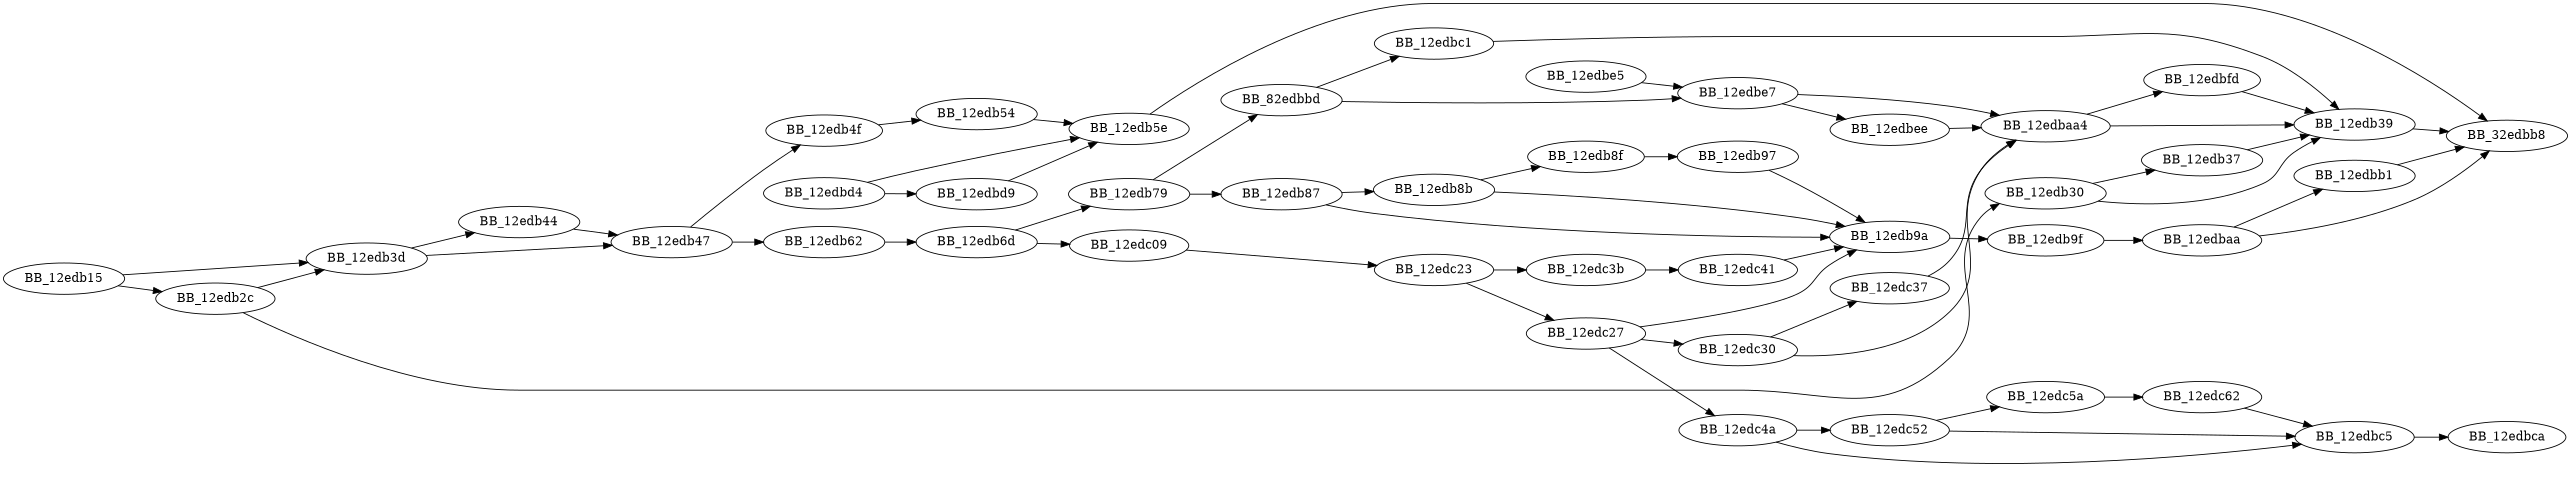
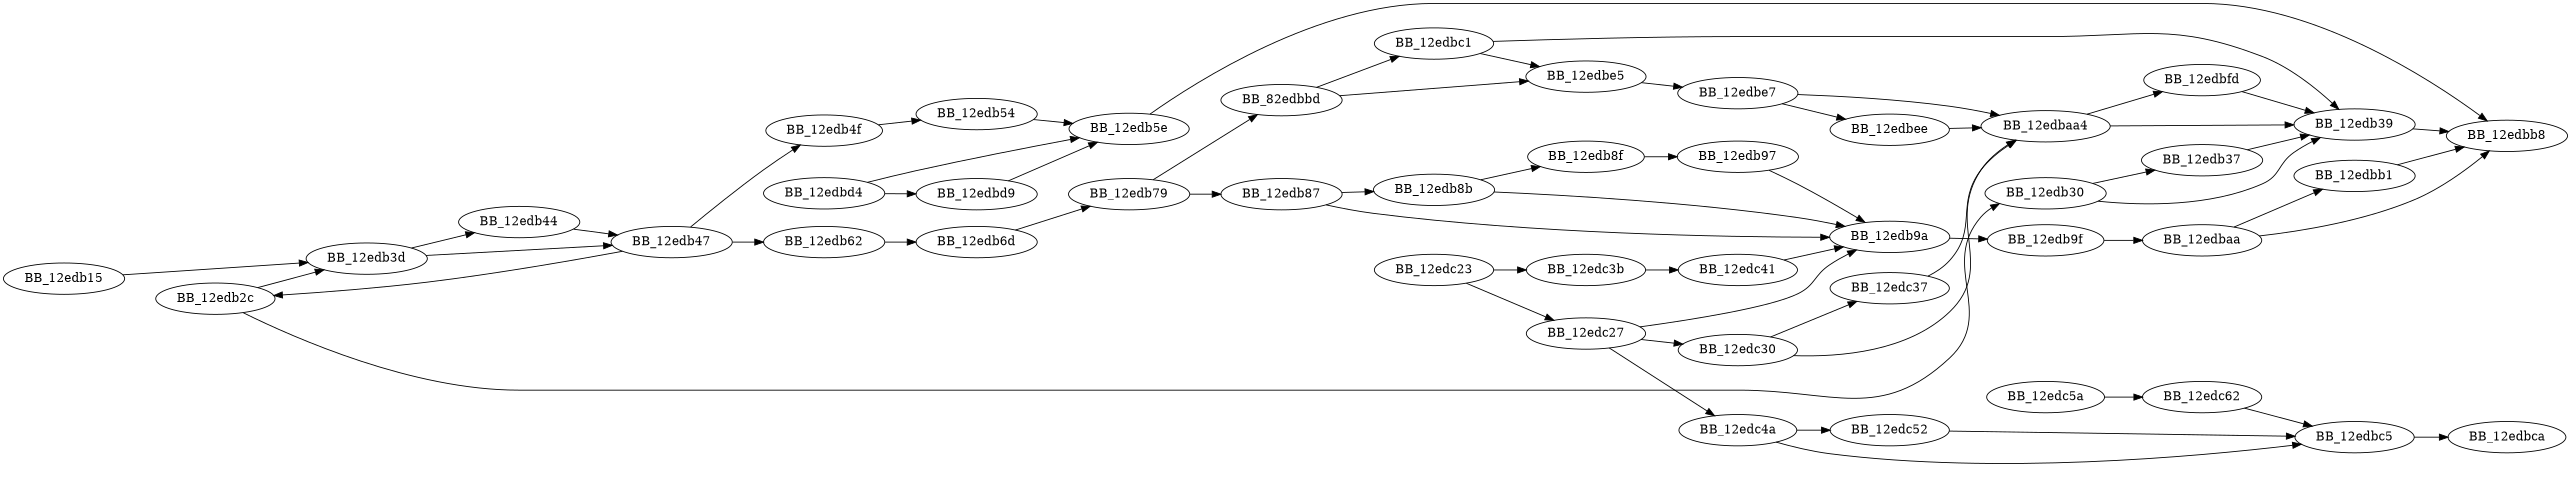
none -> (1506, 59)
(1507, 103) -> (1430, 89)
(2507, 136) -> (2507, 136)
(1129, 246) -> none
(136, 288) -> (453, 279)
(1964, 415) -> none
